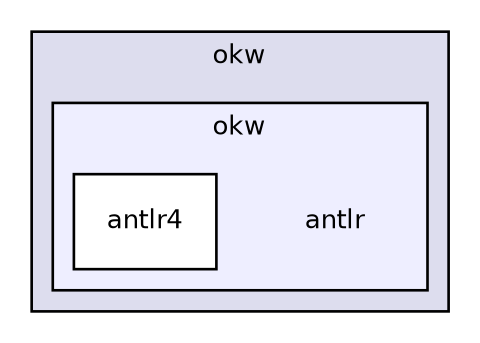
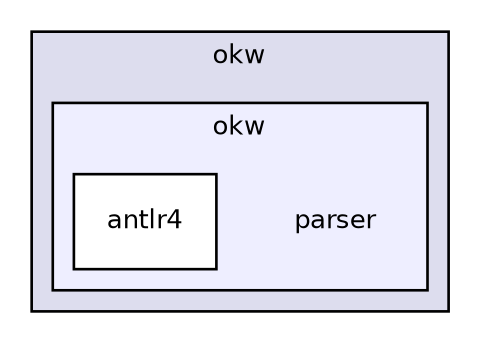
(335, 222) -> (335, 222)
